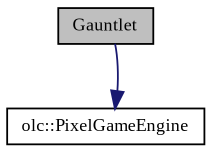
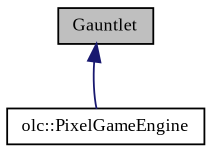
(118, 67) -> (94, 85)
